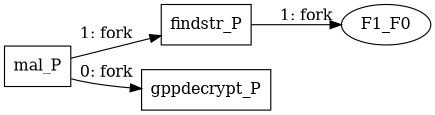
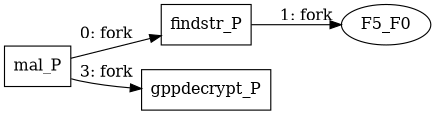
(386, 25) -> (386, 25)
(106, 34) -> (106, 34)
(106, 72) -> (106, 72)
